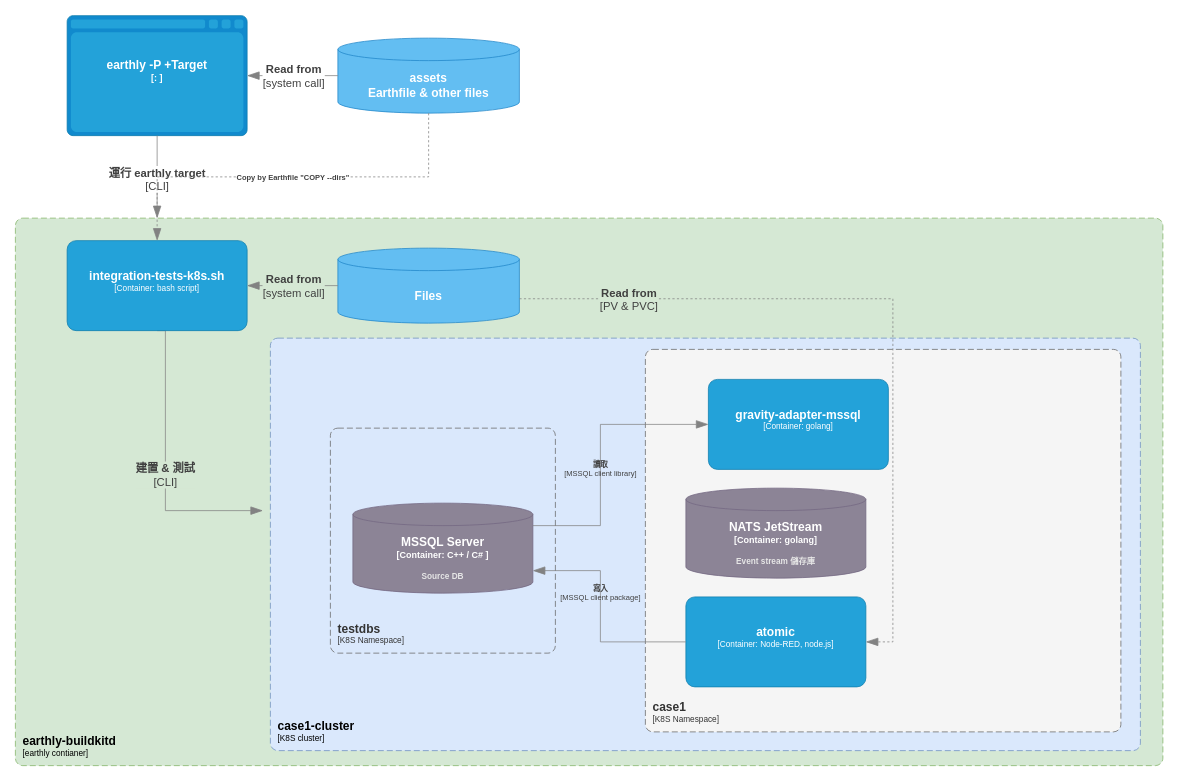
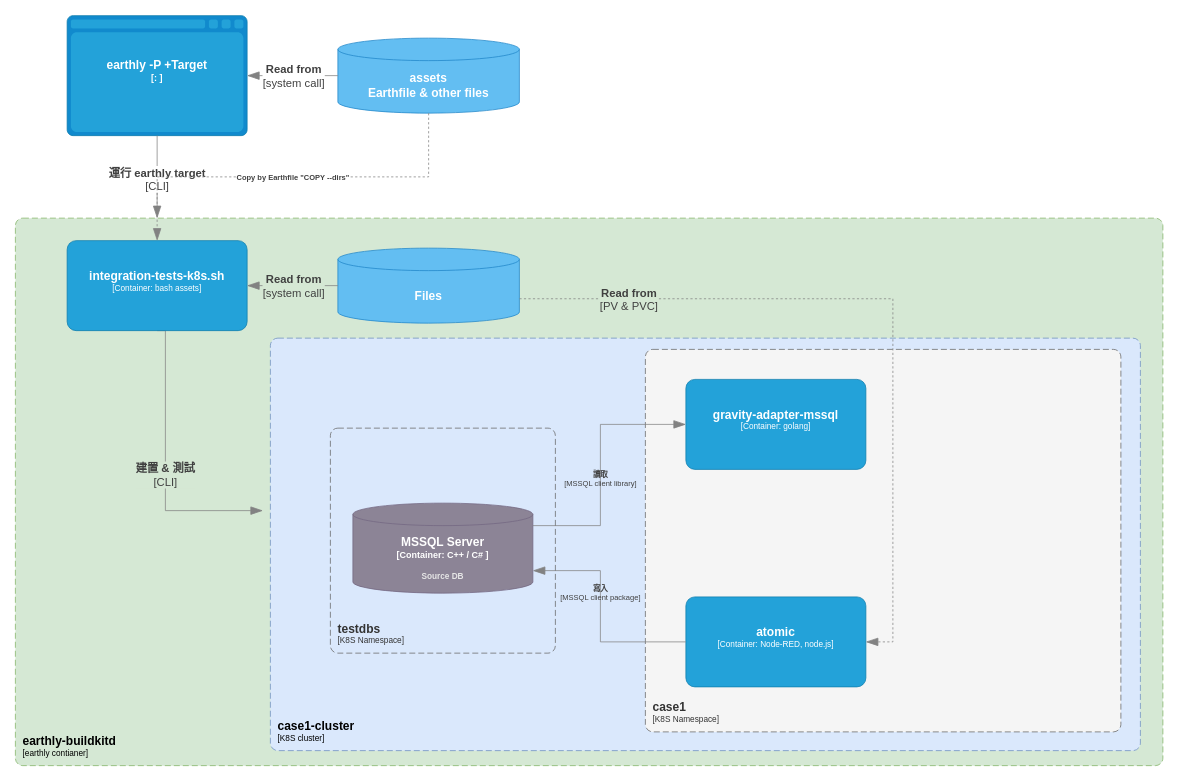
(157, 285) -> (157, 285)
(798, 424) -> (776, 424)
(776, 533) -> none
